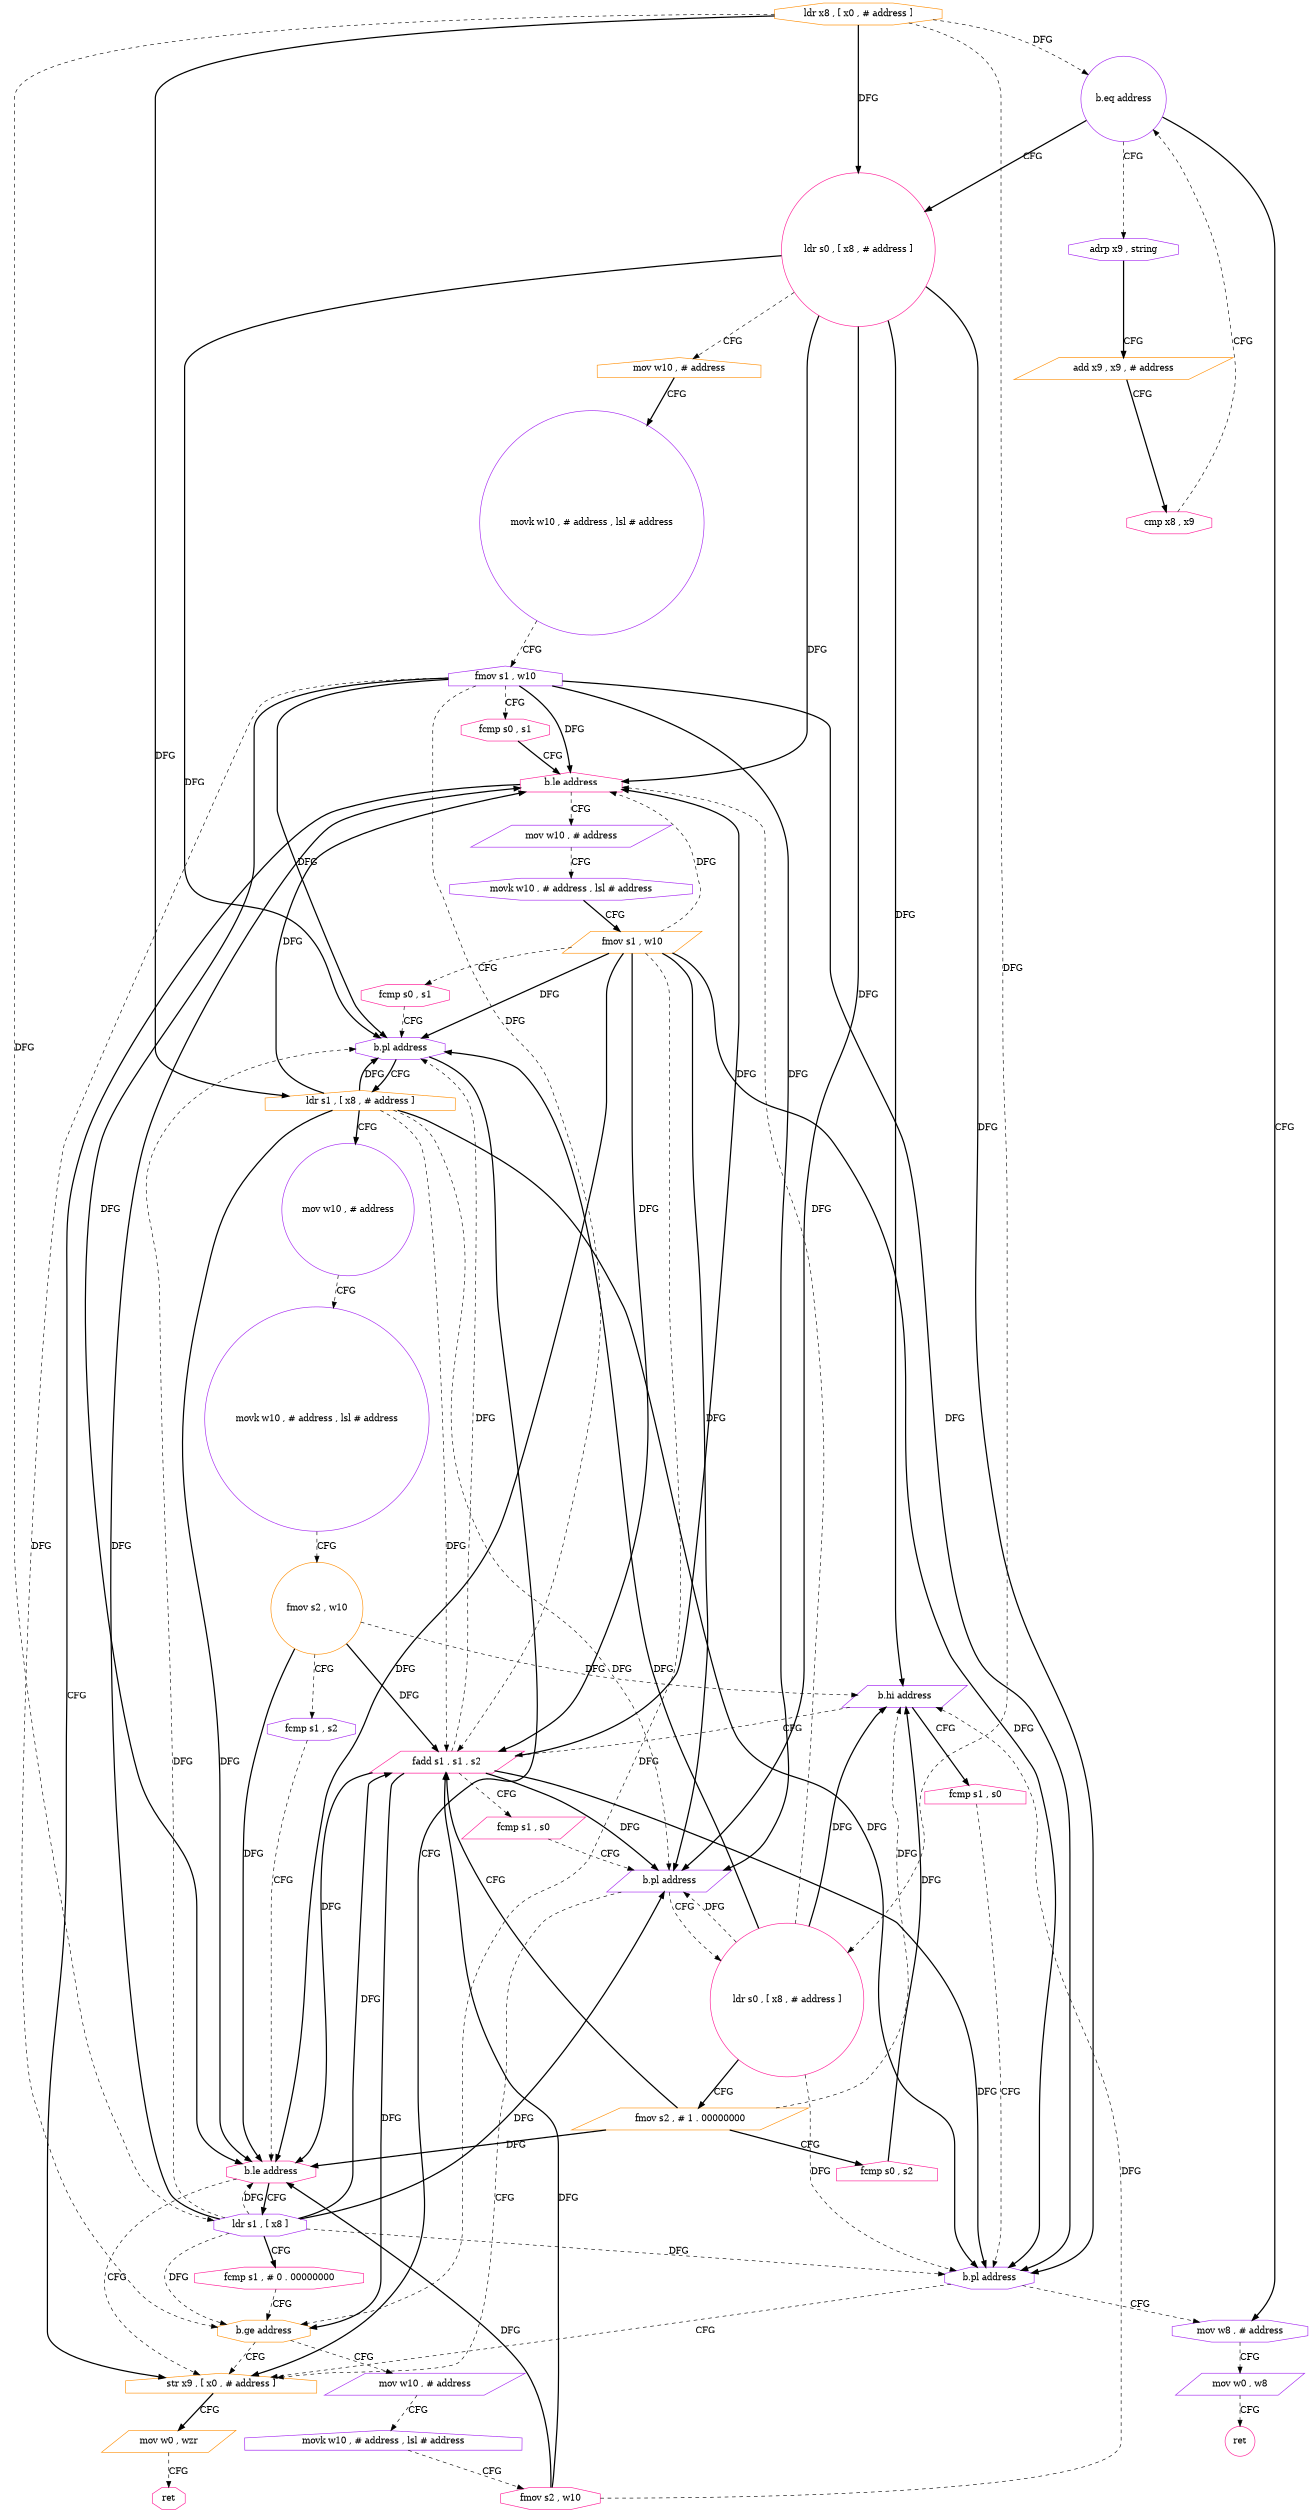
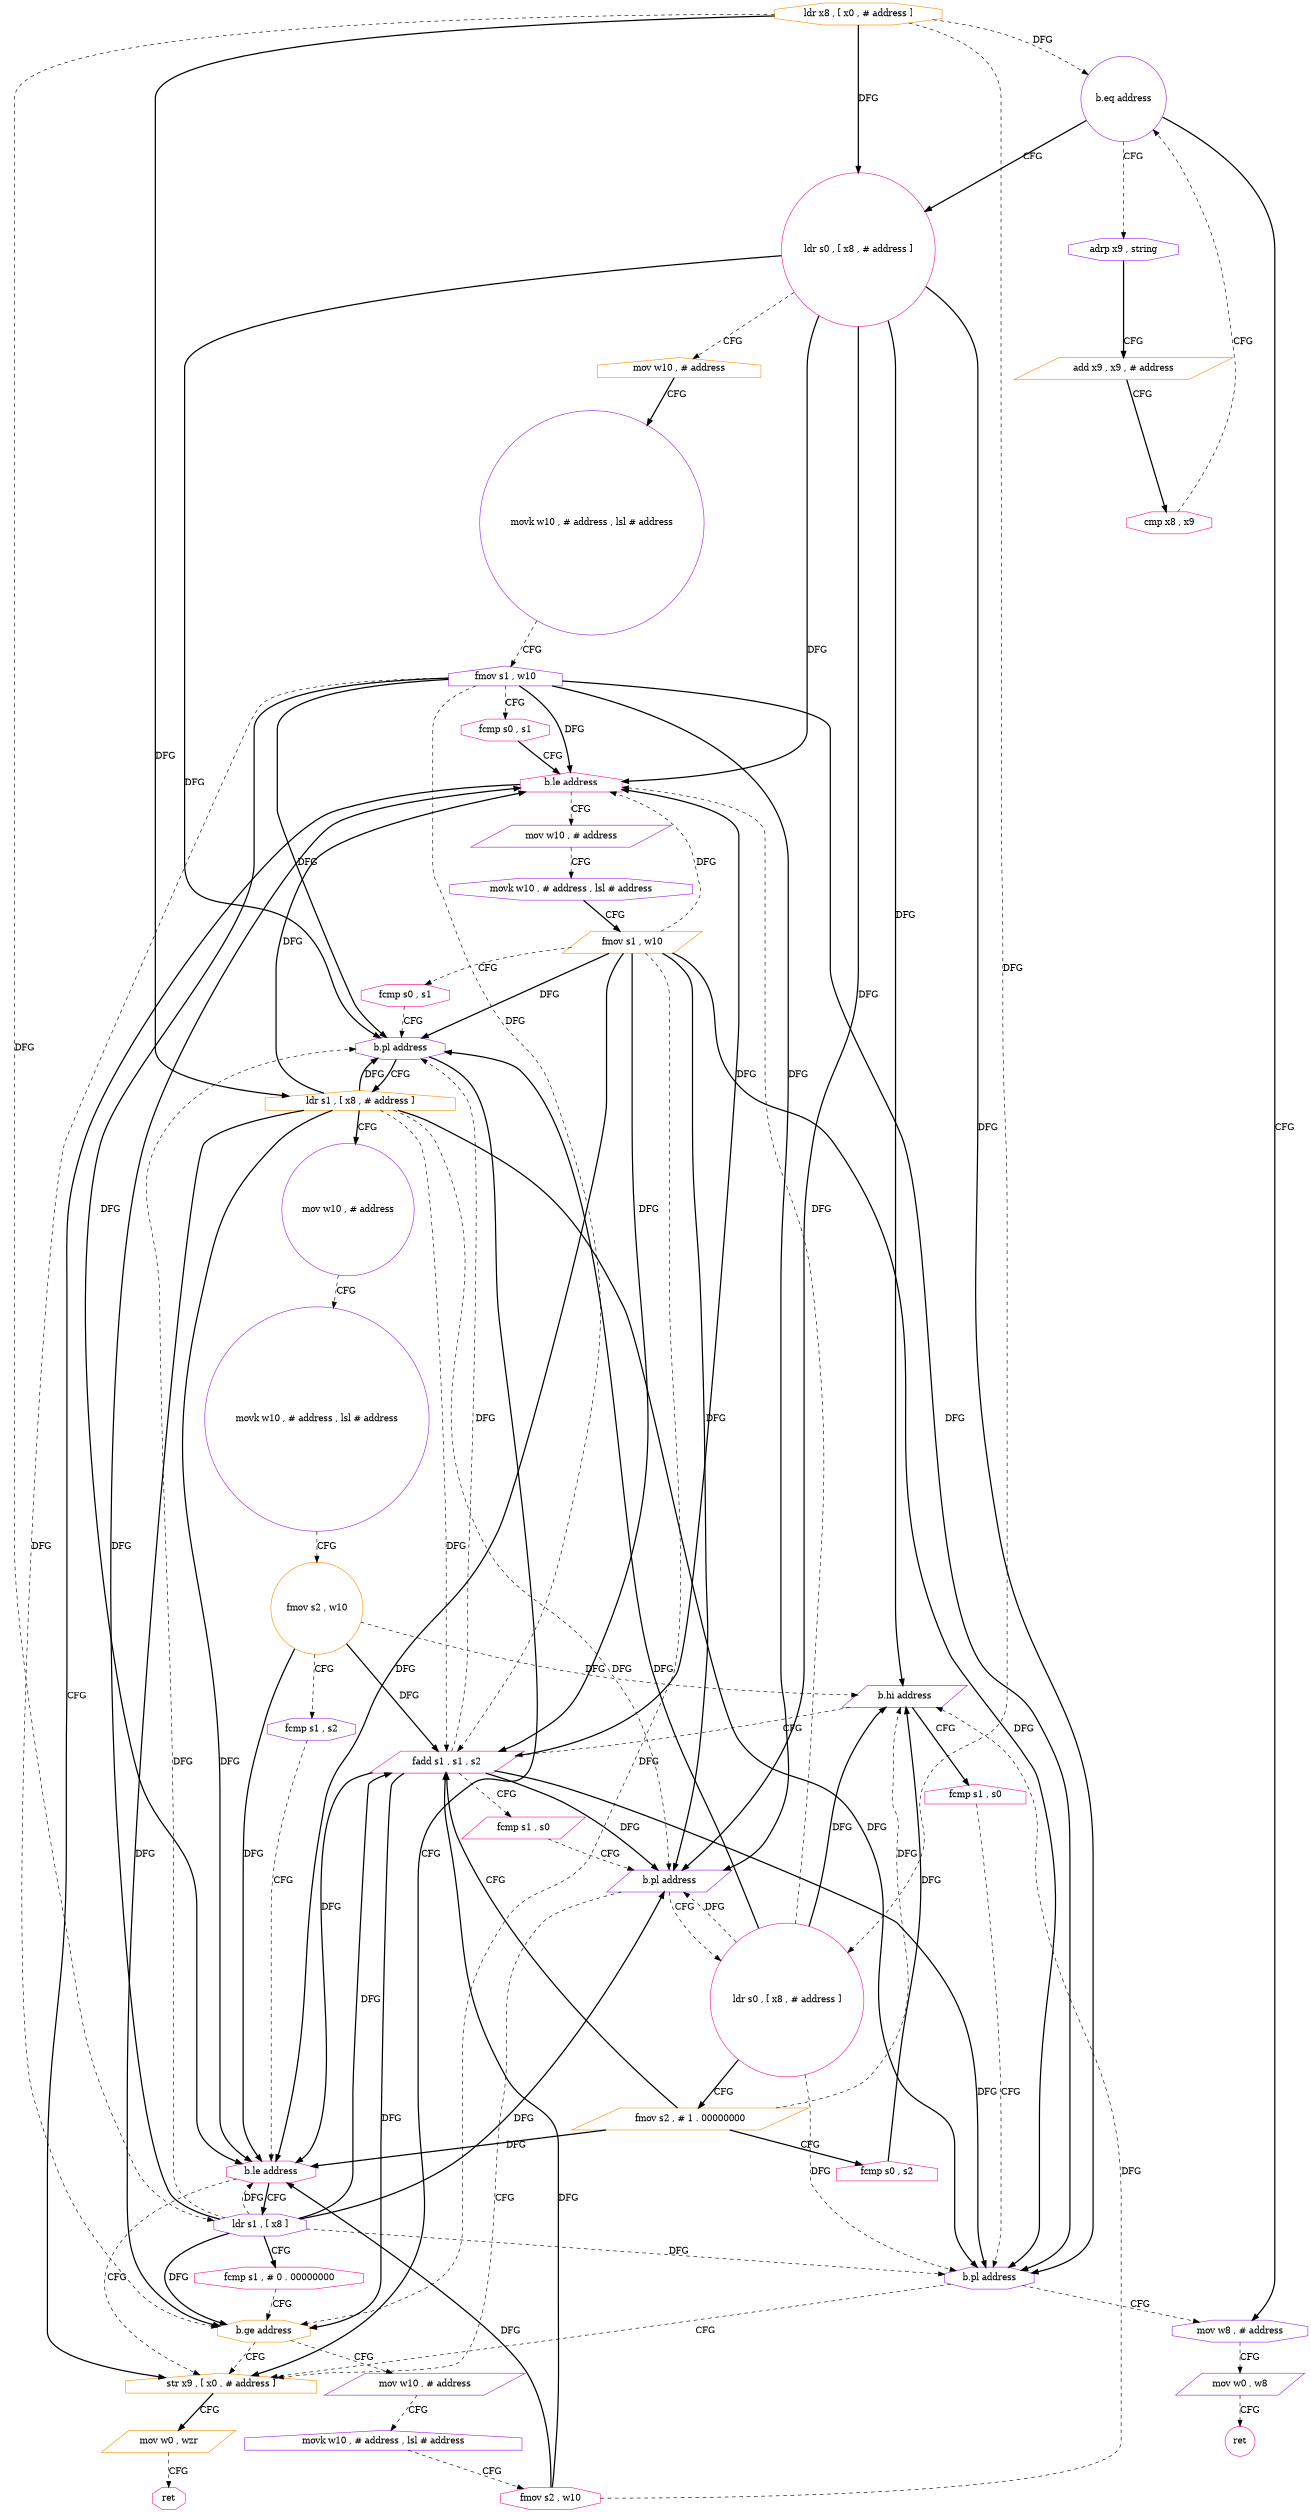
none -> (145, 1700)
(166, 2274) -> (166, 2274)
